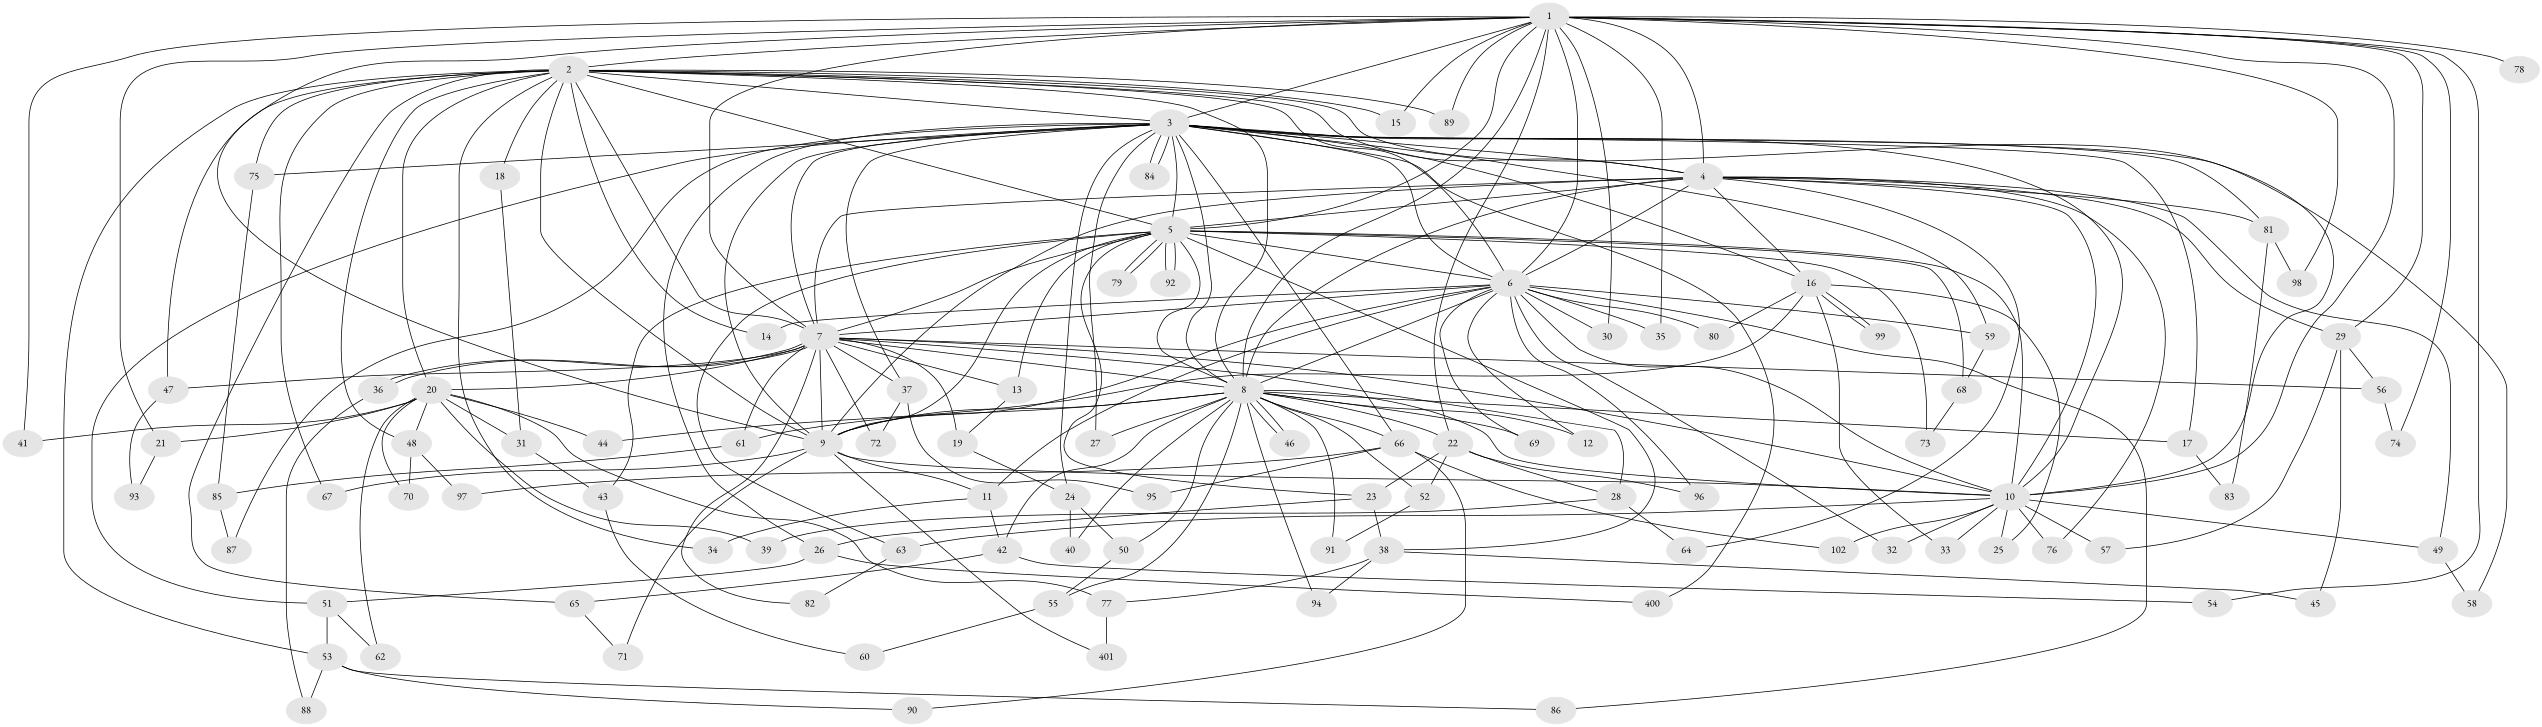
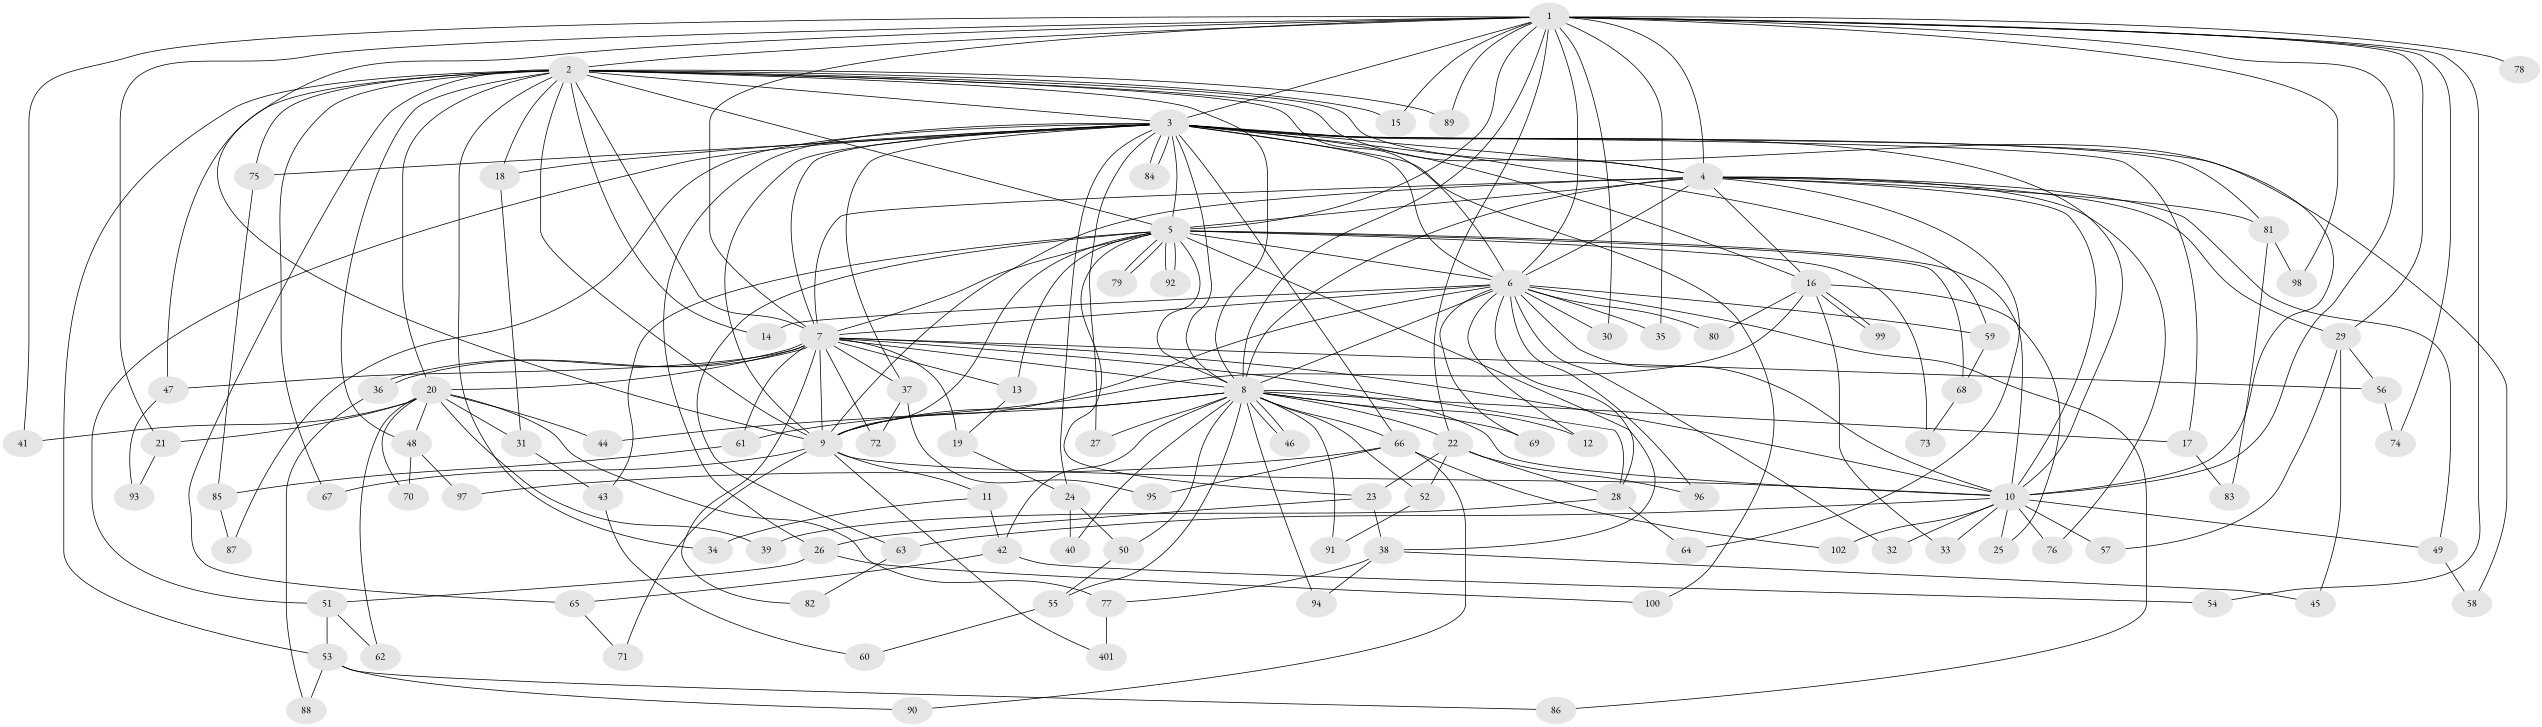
none -> (834, 142)
(1232, 357) -> (1565, 390)
(1652, 604) -> (1652, 604)
